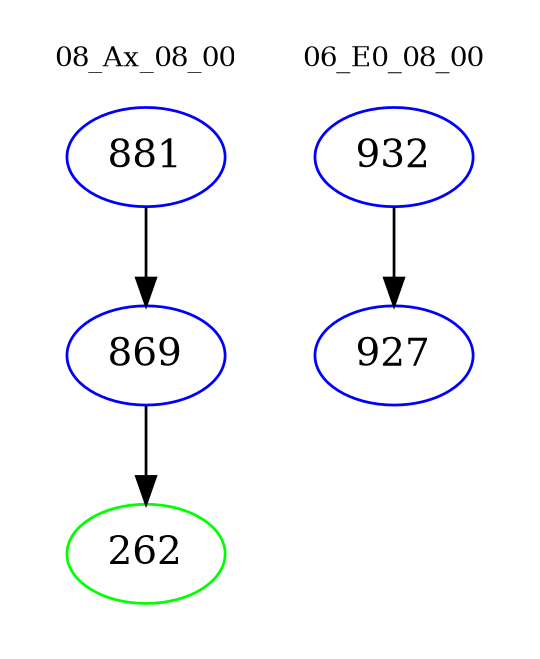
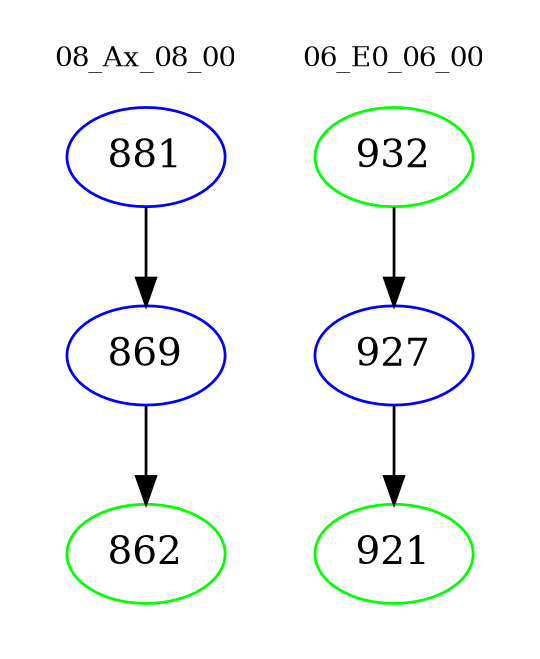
(394, 59) -> (394, 59)
(394, 157) -> (394, 157)
(146, 554) -> (146, 554)
none -> (394, 554)
